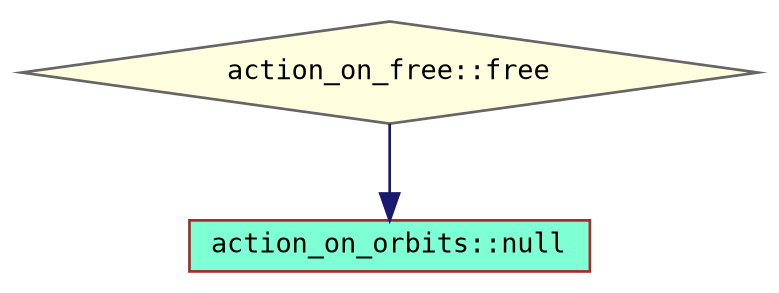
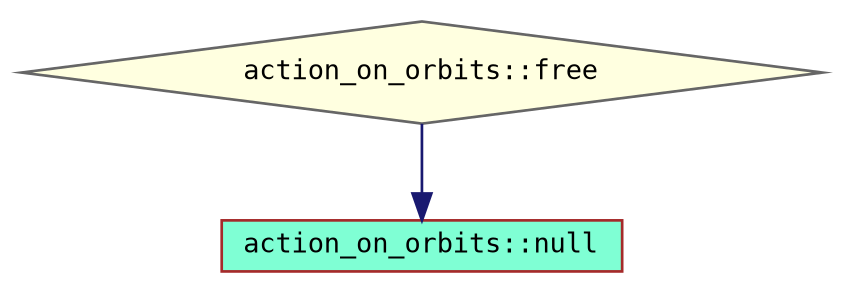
(390, 73) -> (422, 73)
